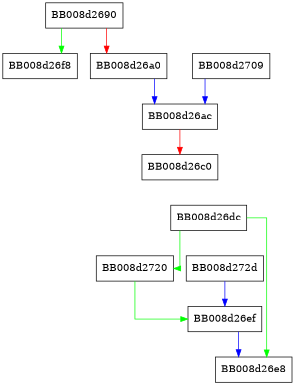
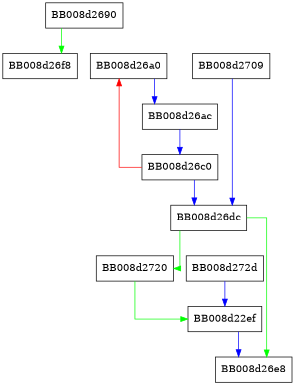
(107, 37) -> (119, 138)
(205, 88) -> (232, 138)
(180, 138) -> (180, 138)
none -> (194, 189)
(225, 319) -> (225, 319)
